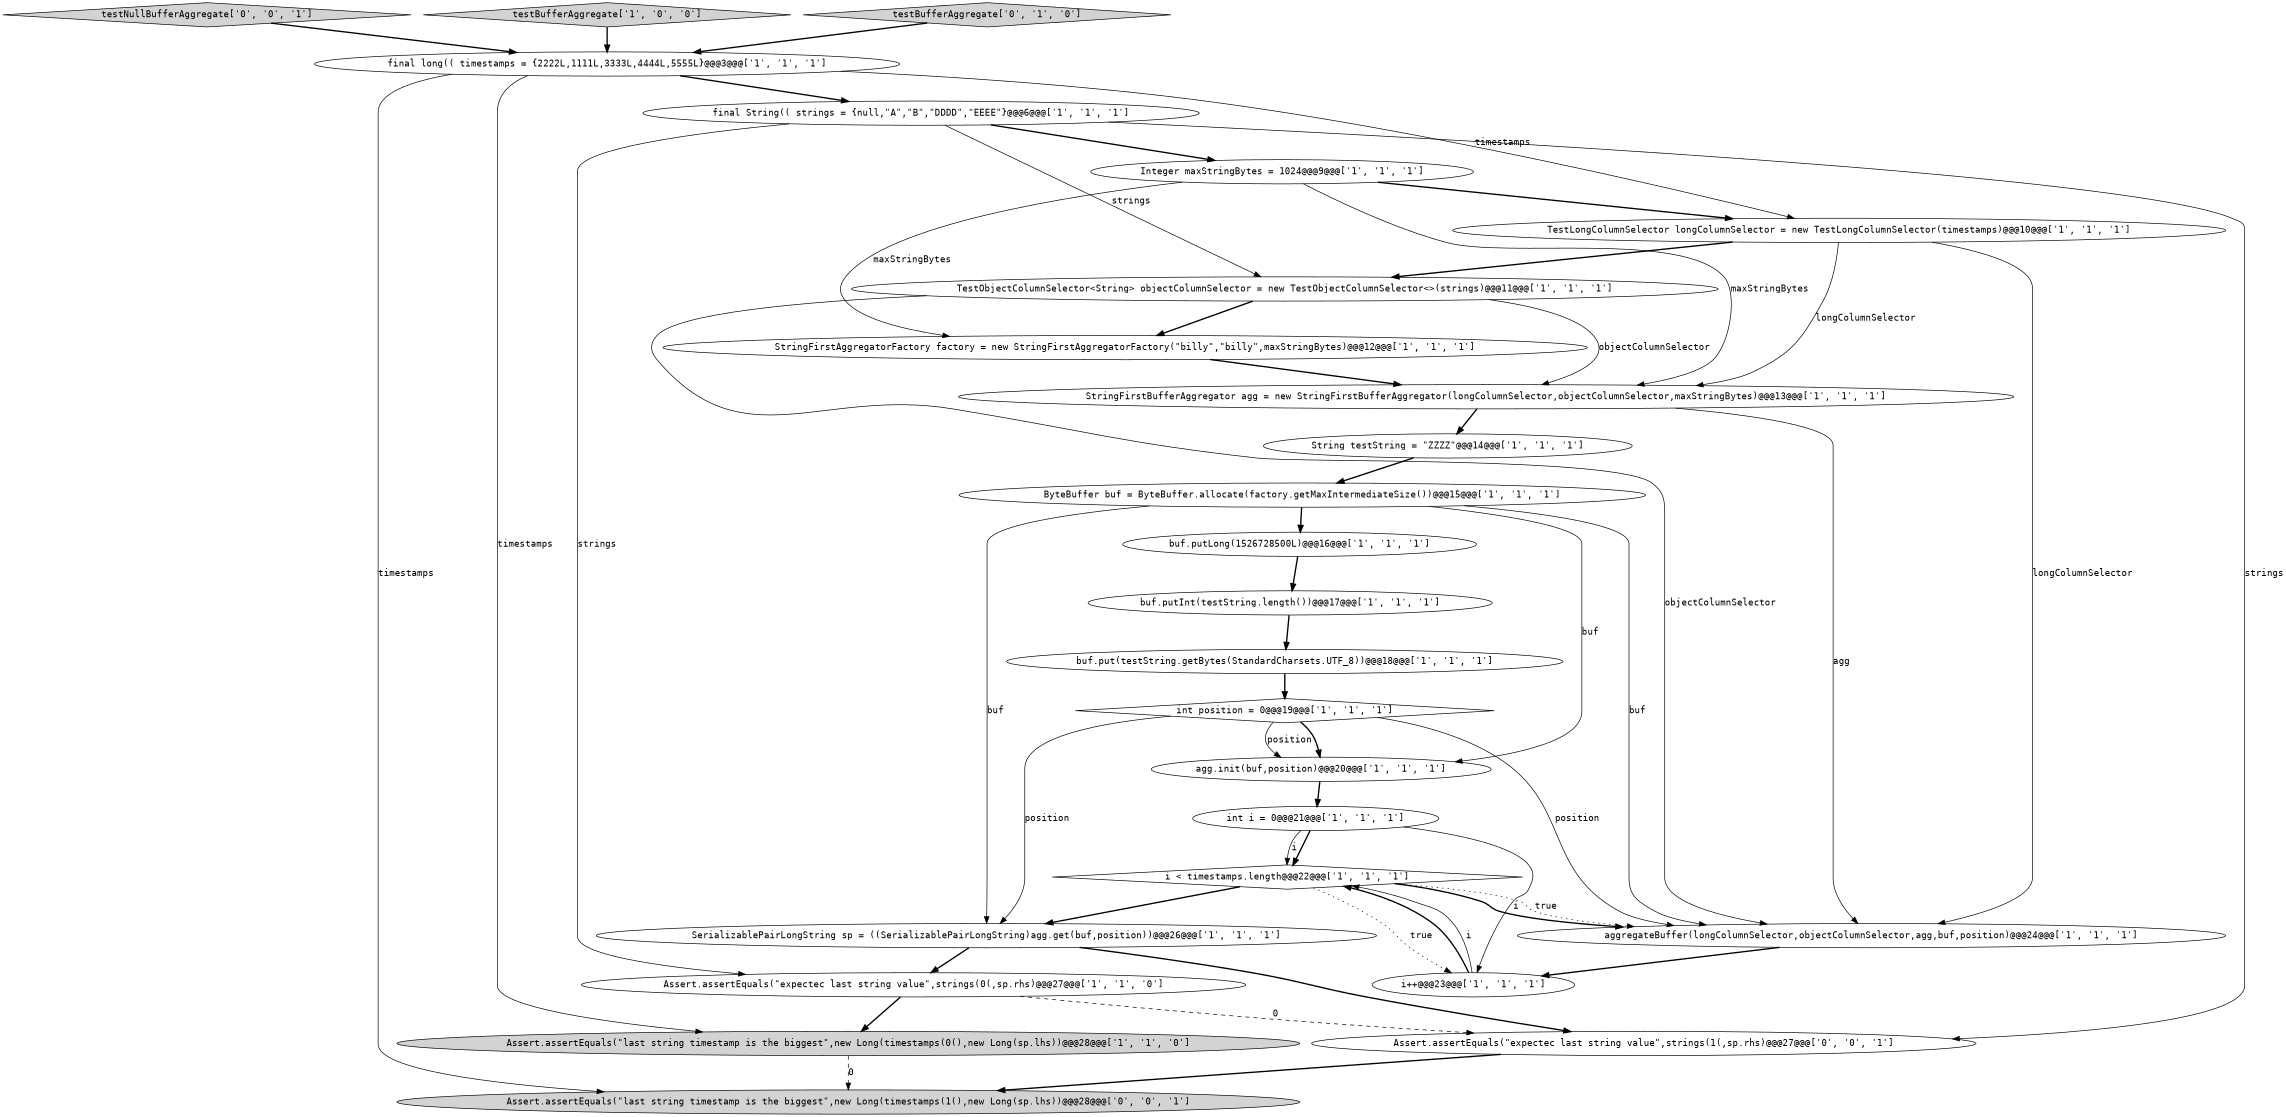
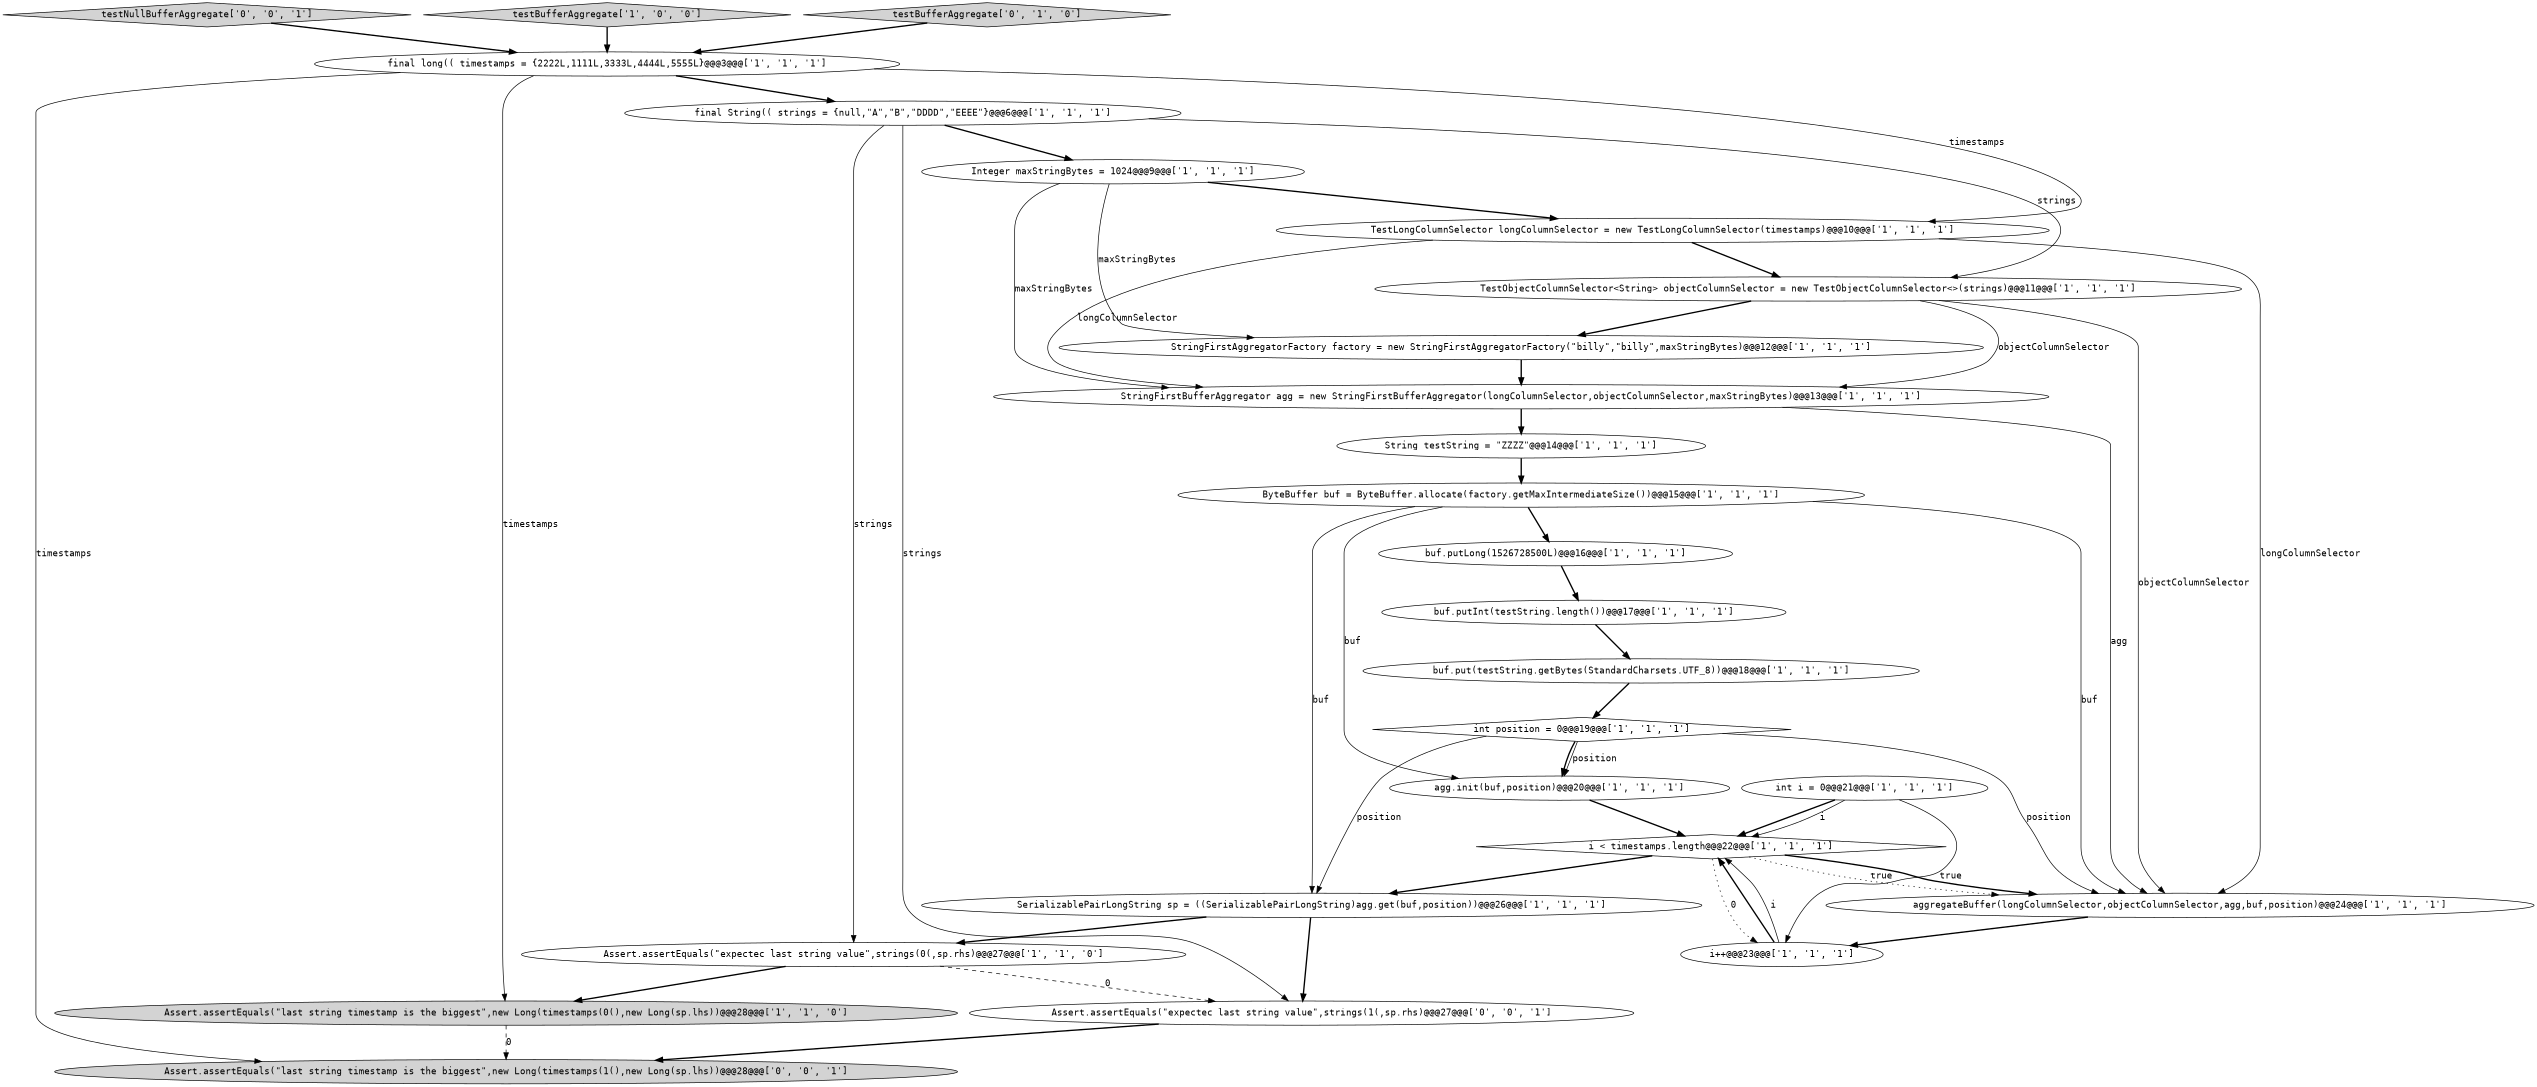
(1319, 791) -> (1634, 817)
(1516, 906) -> (1951, 876)
(1422, 936) -> (1734, 905)
